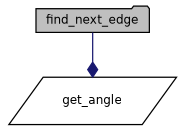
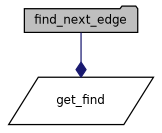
(93, 101) -> (81, 101)
